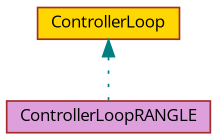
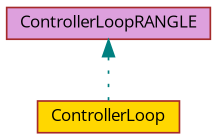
(109, 79) -> (109, 79)
